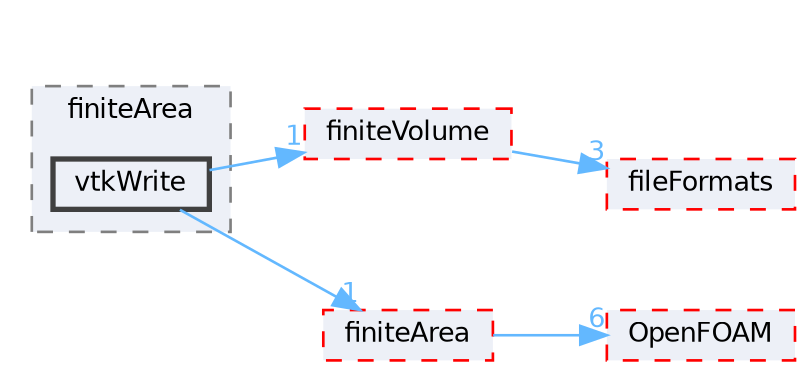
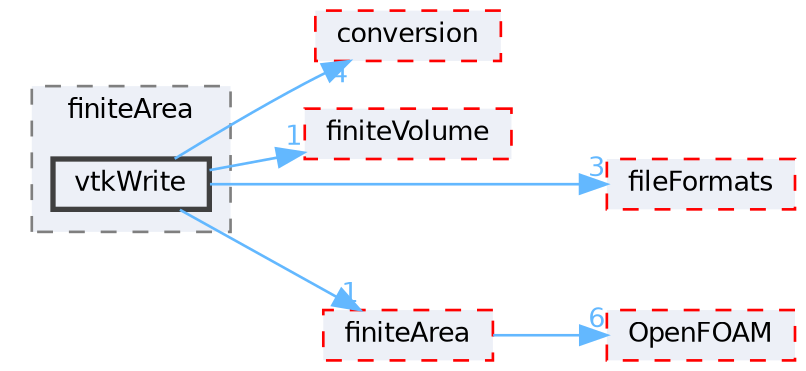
none -> (408, 36)
(546, 157) -> (395, 184)
